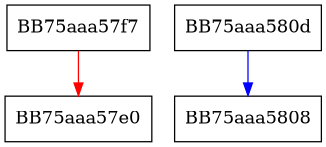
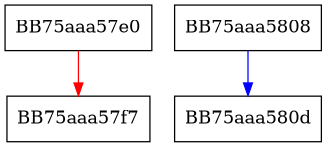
(78, 67) -> (78, 67)
(248, 67) -> (248, 67)
